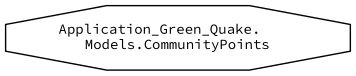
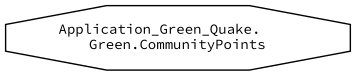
(178, 38) -> (178, 38)
